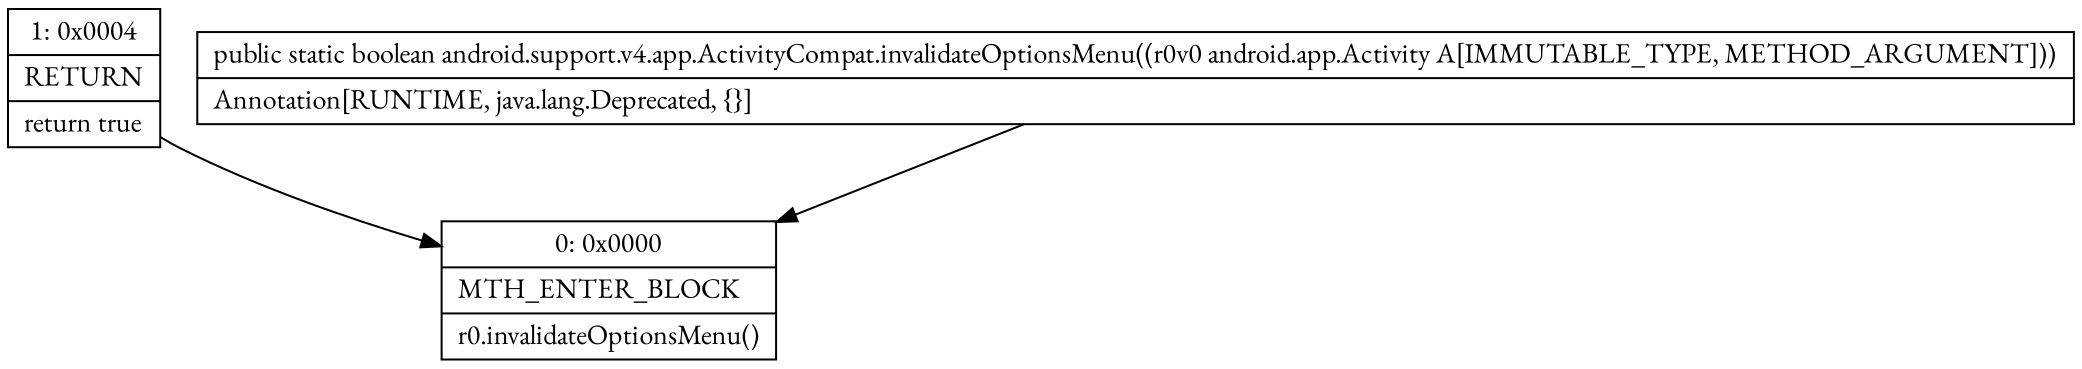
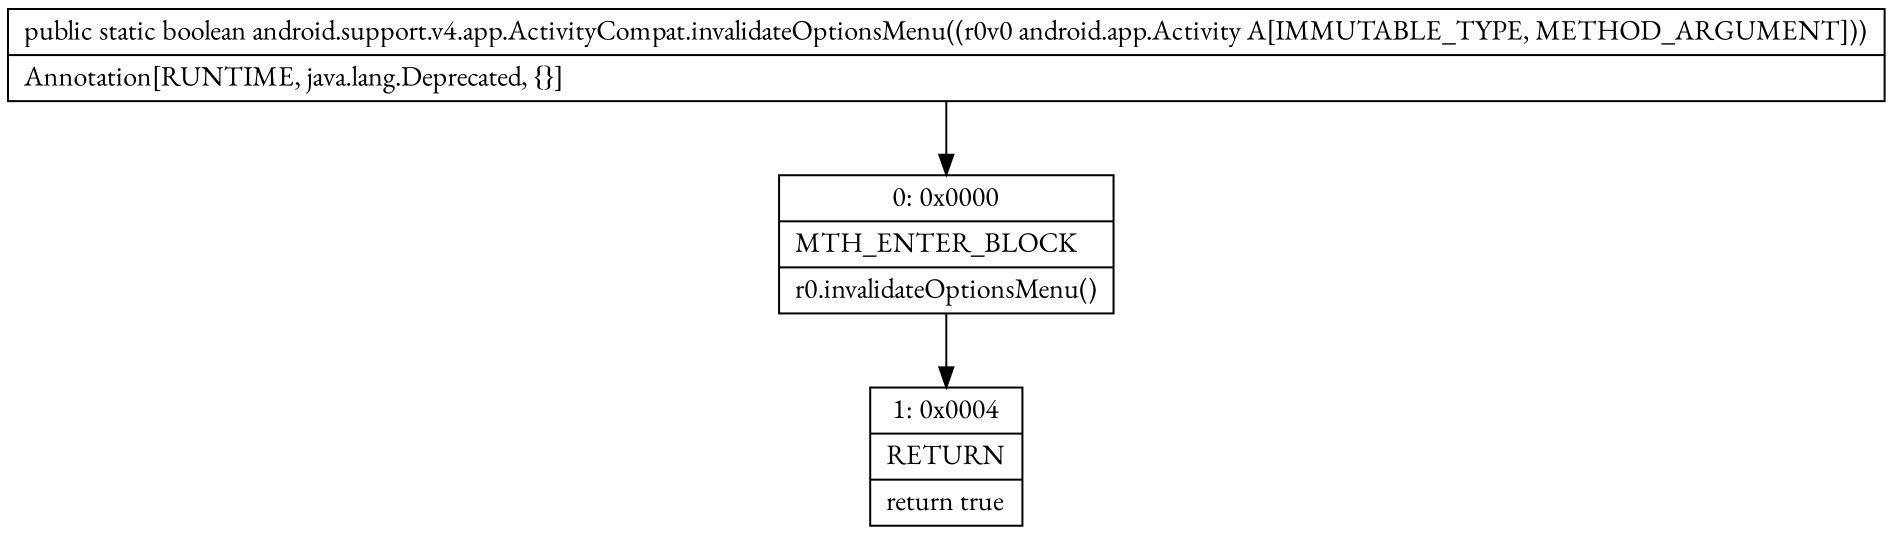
(289, 195) -> (946, 340)
